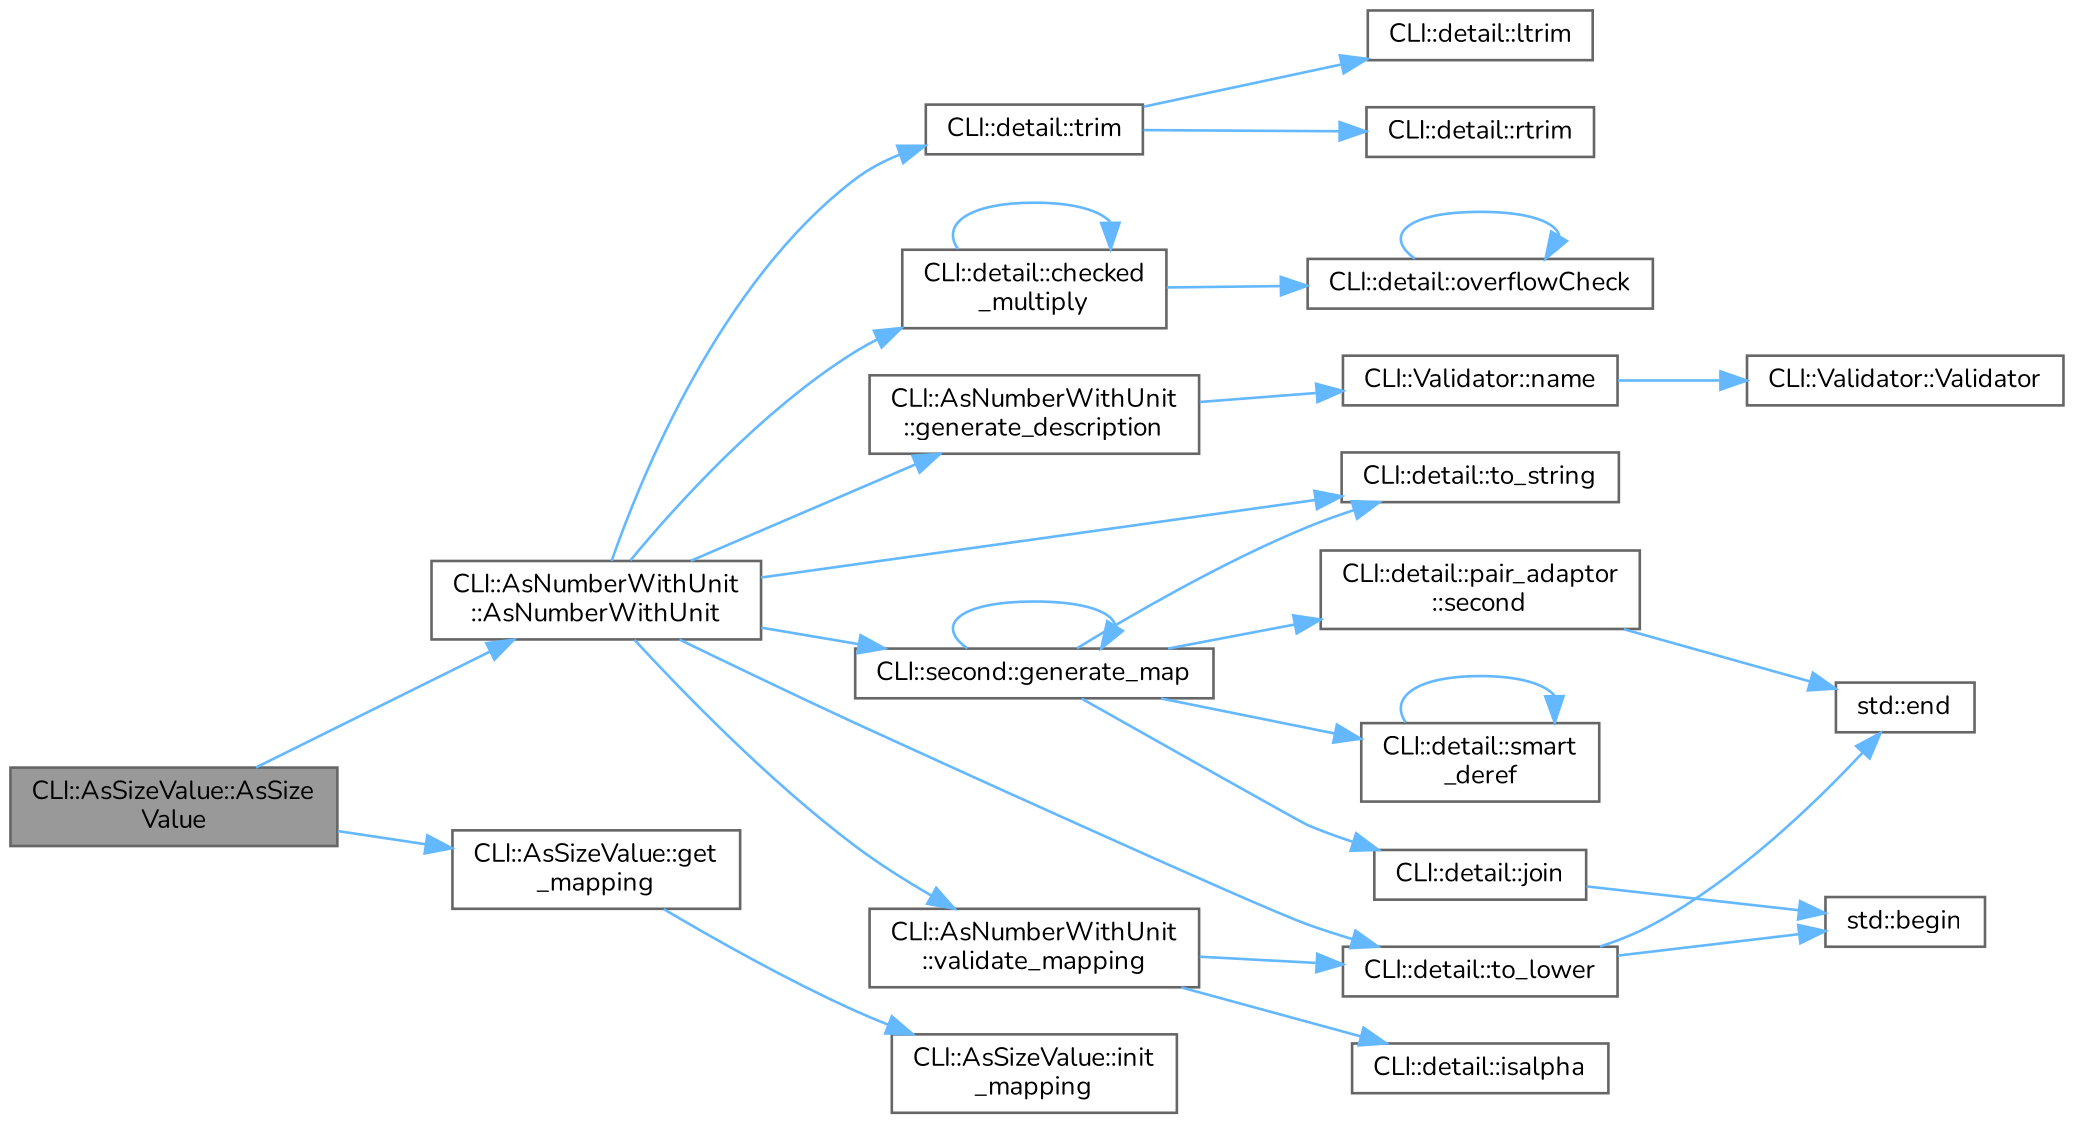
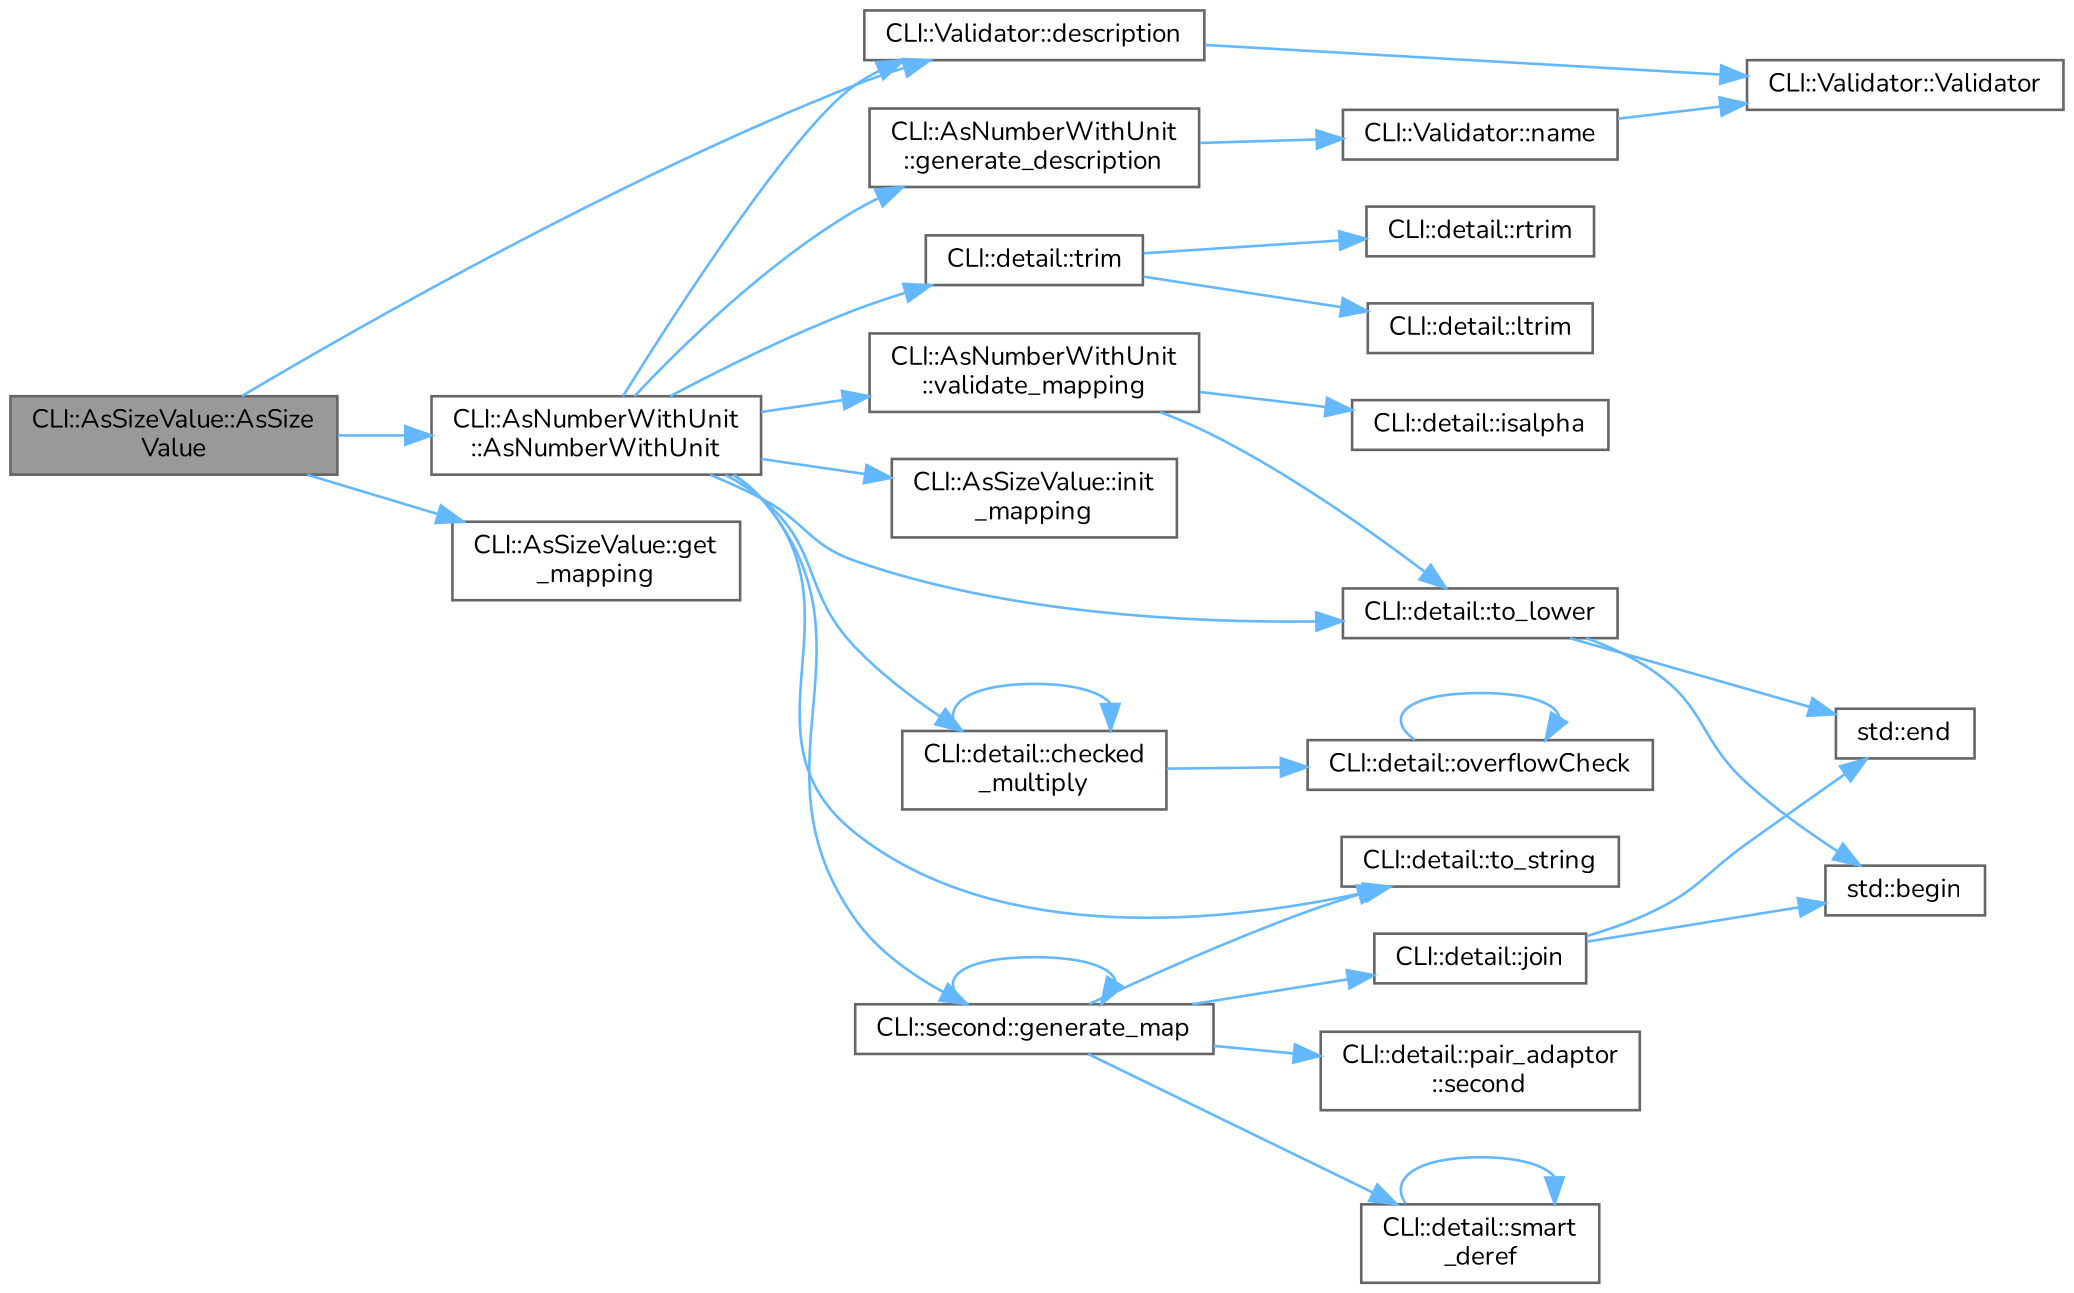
none -> (1034, 35)
(1717, 655) -> (1720, 864)
(774, 971) -> (813, 466)
